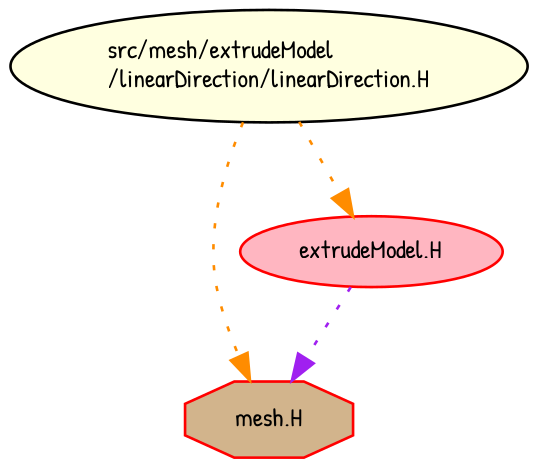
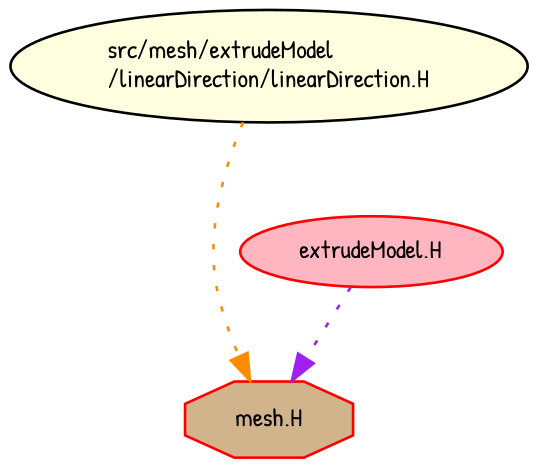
(320, 158) -> none
